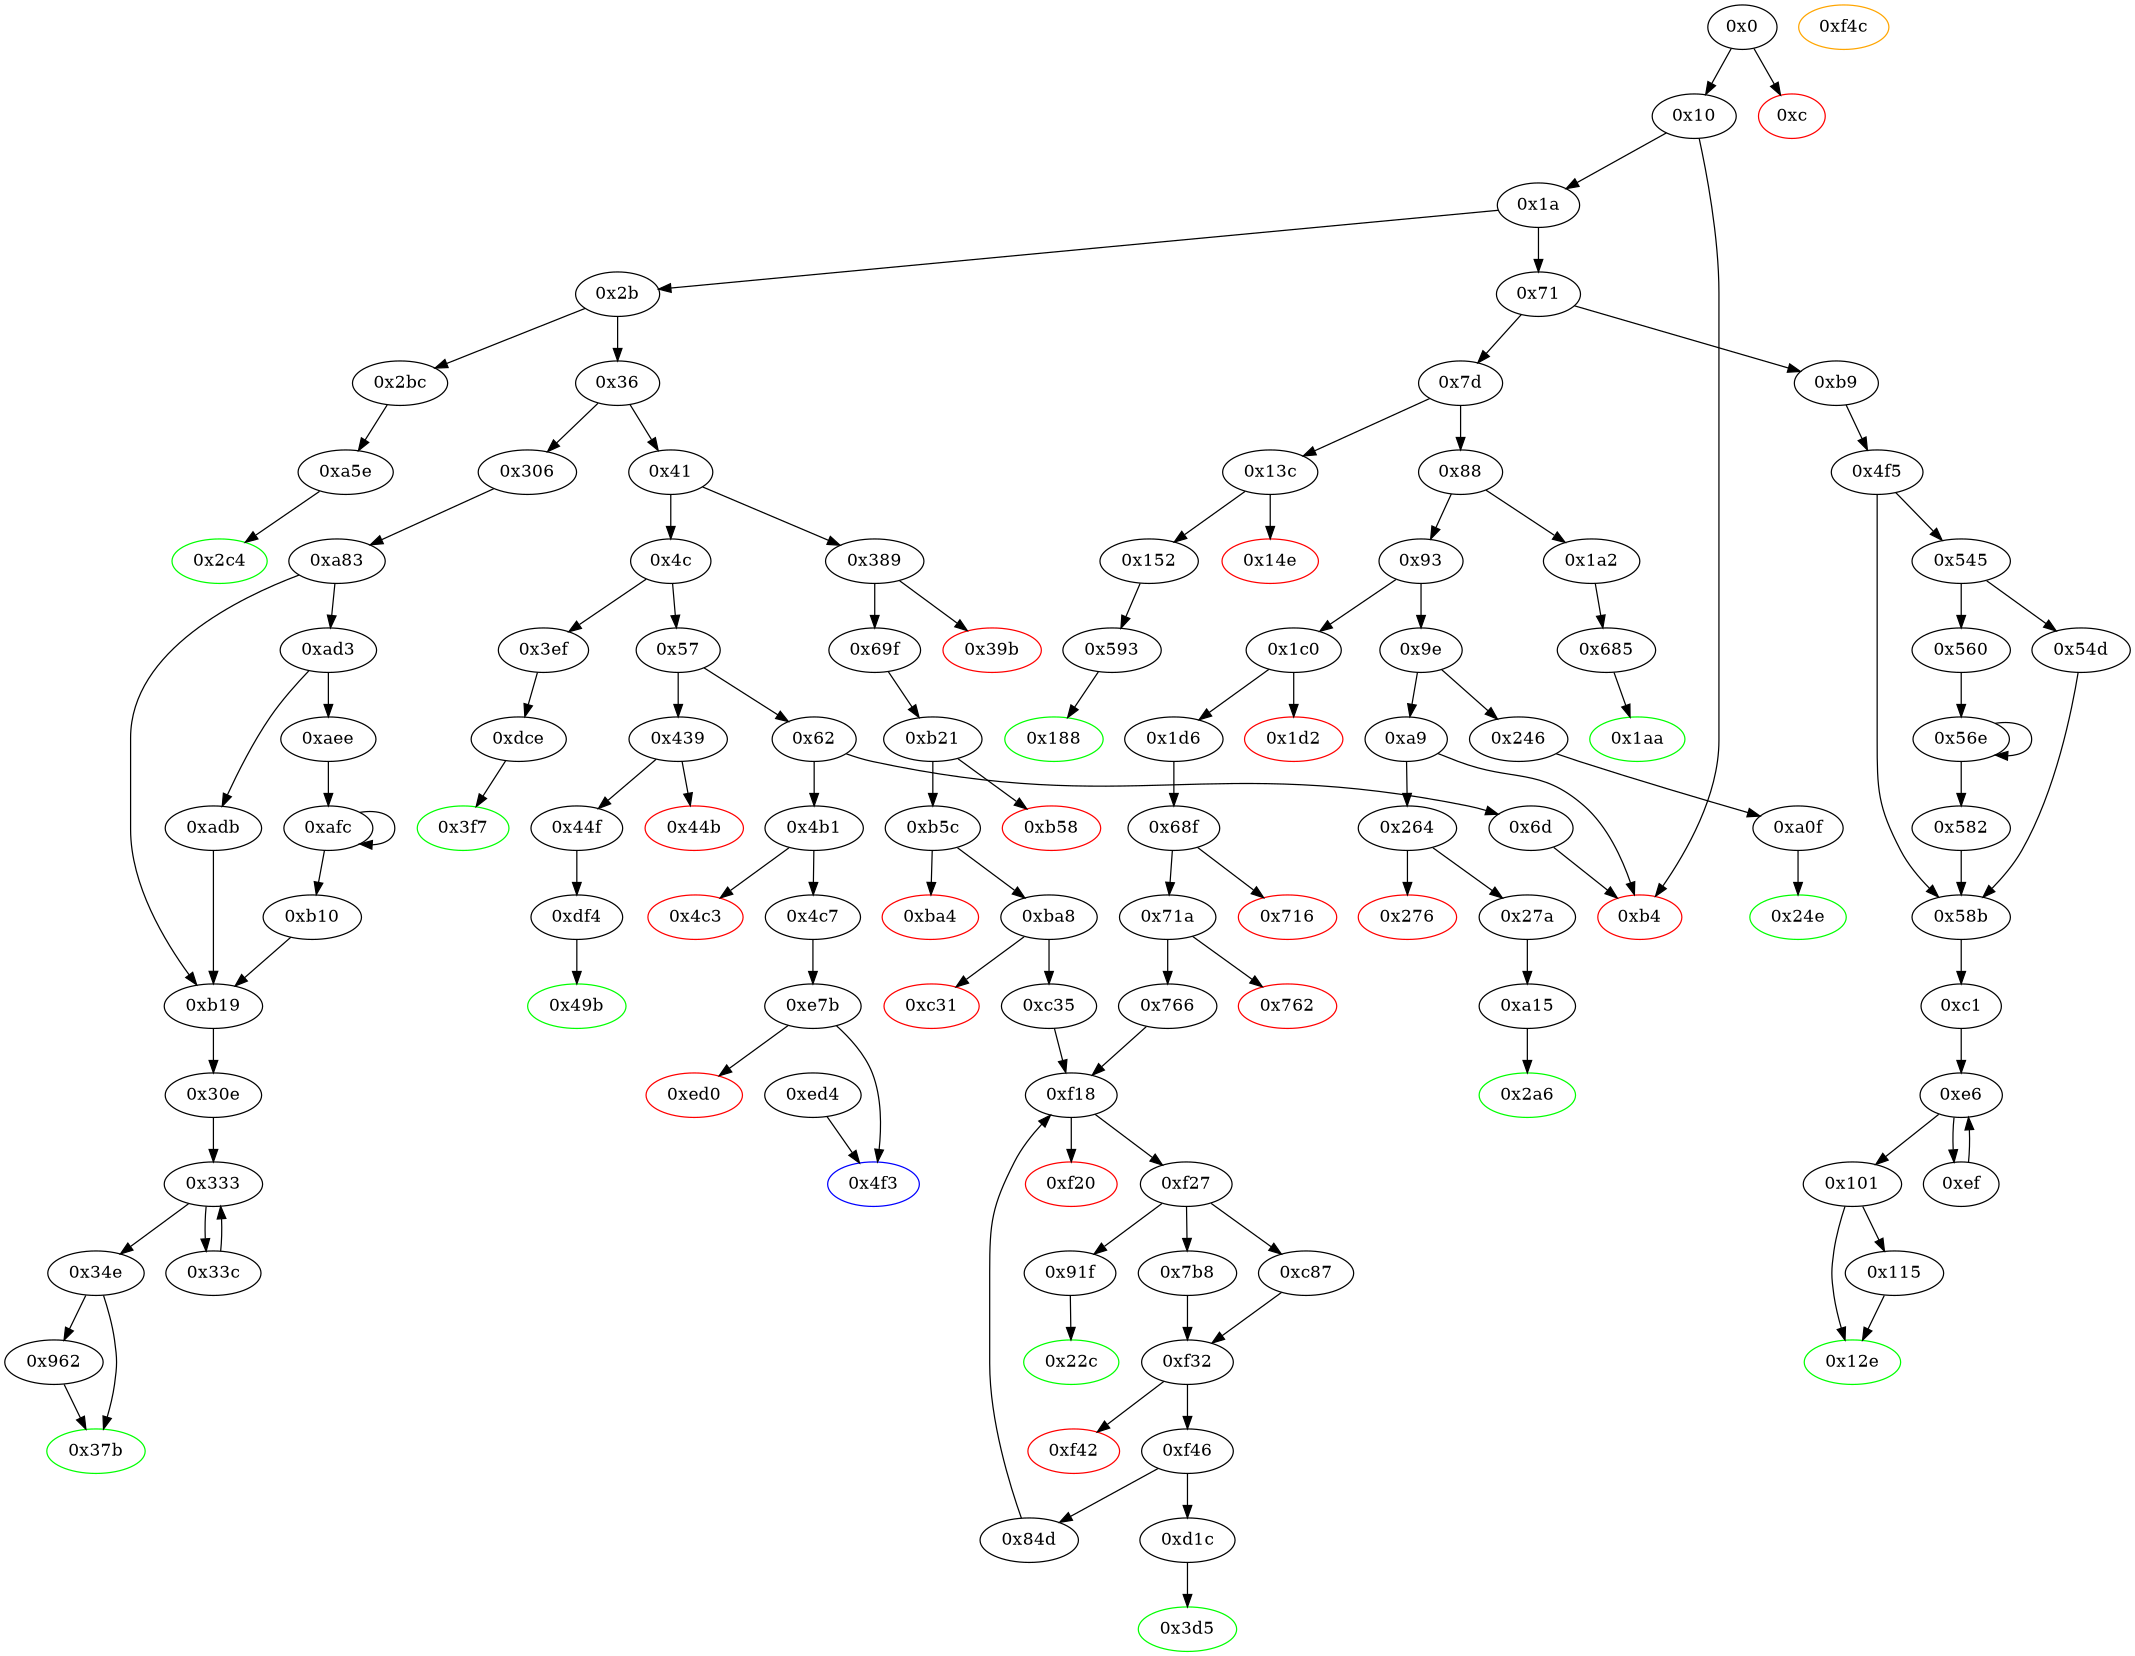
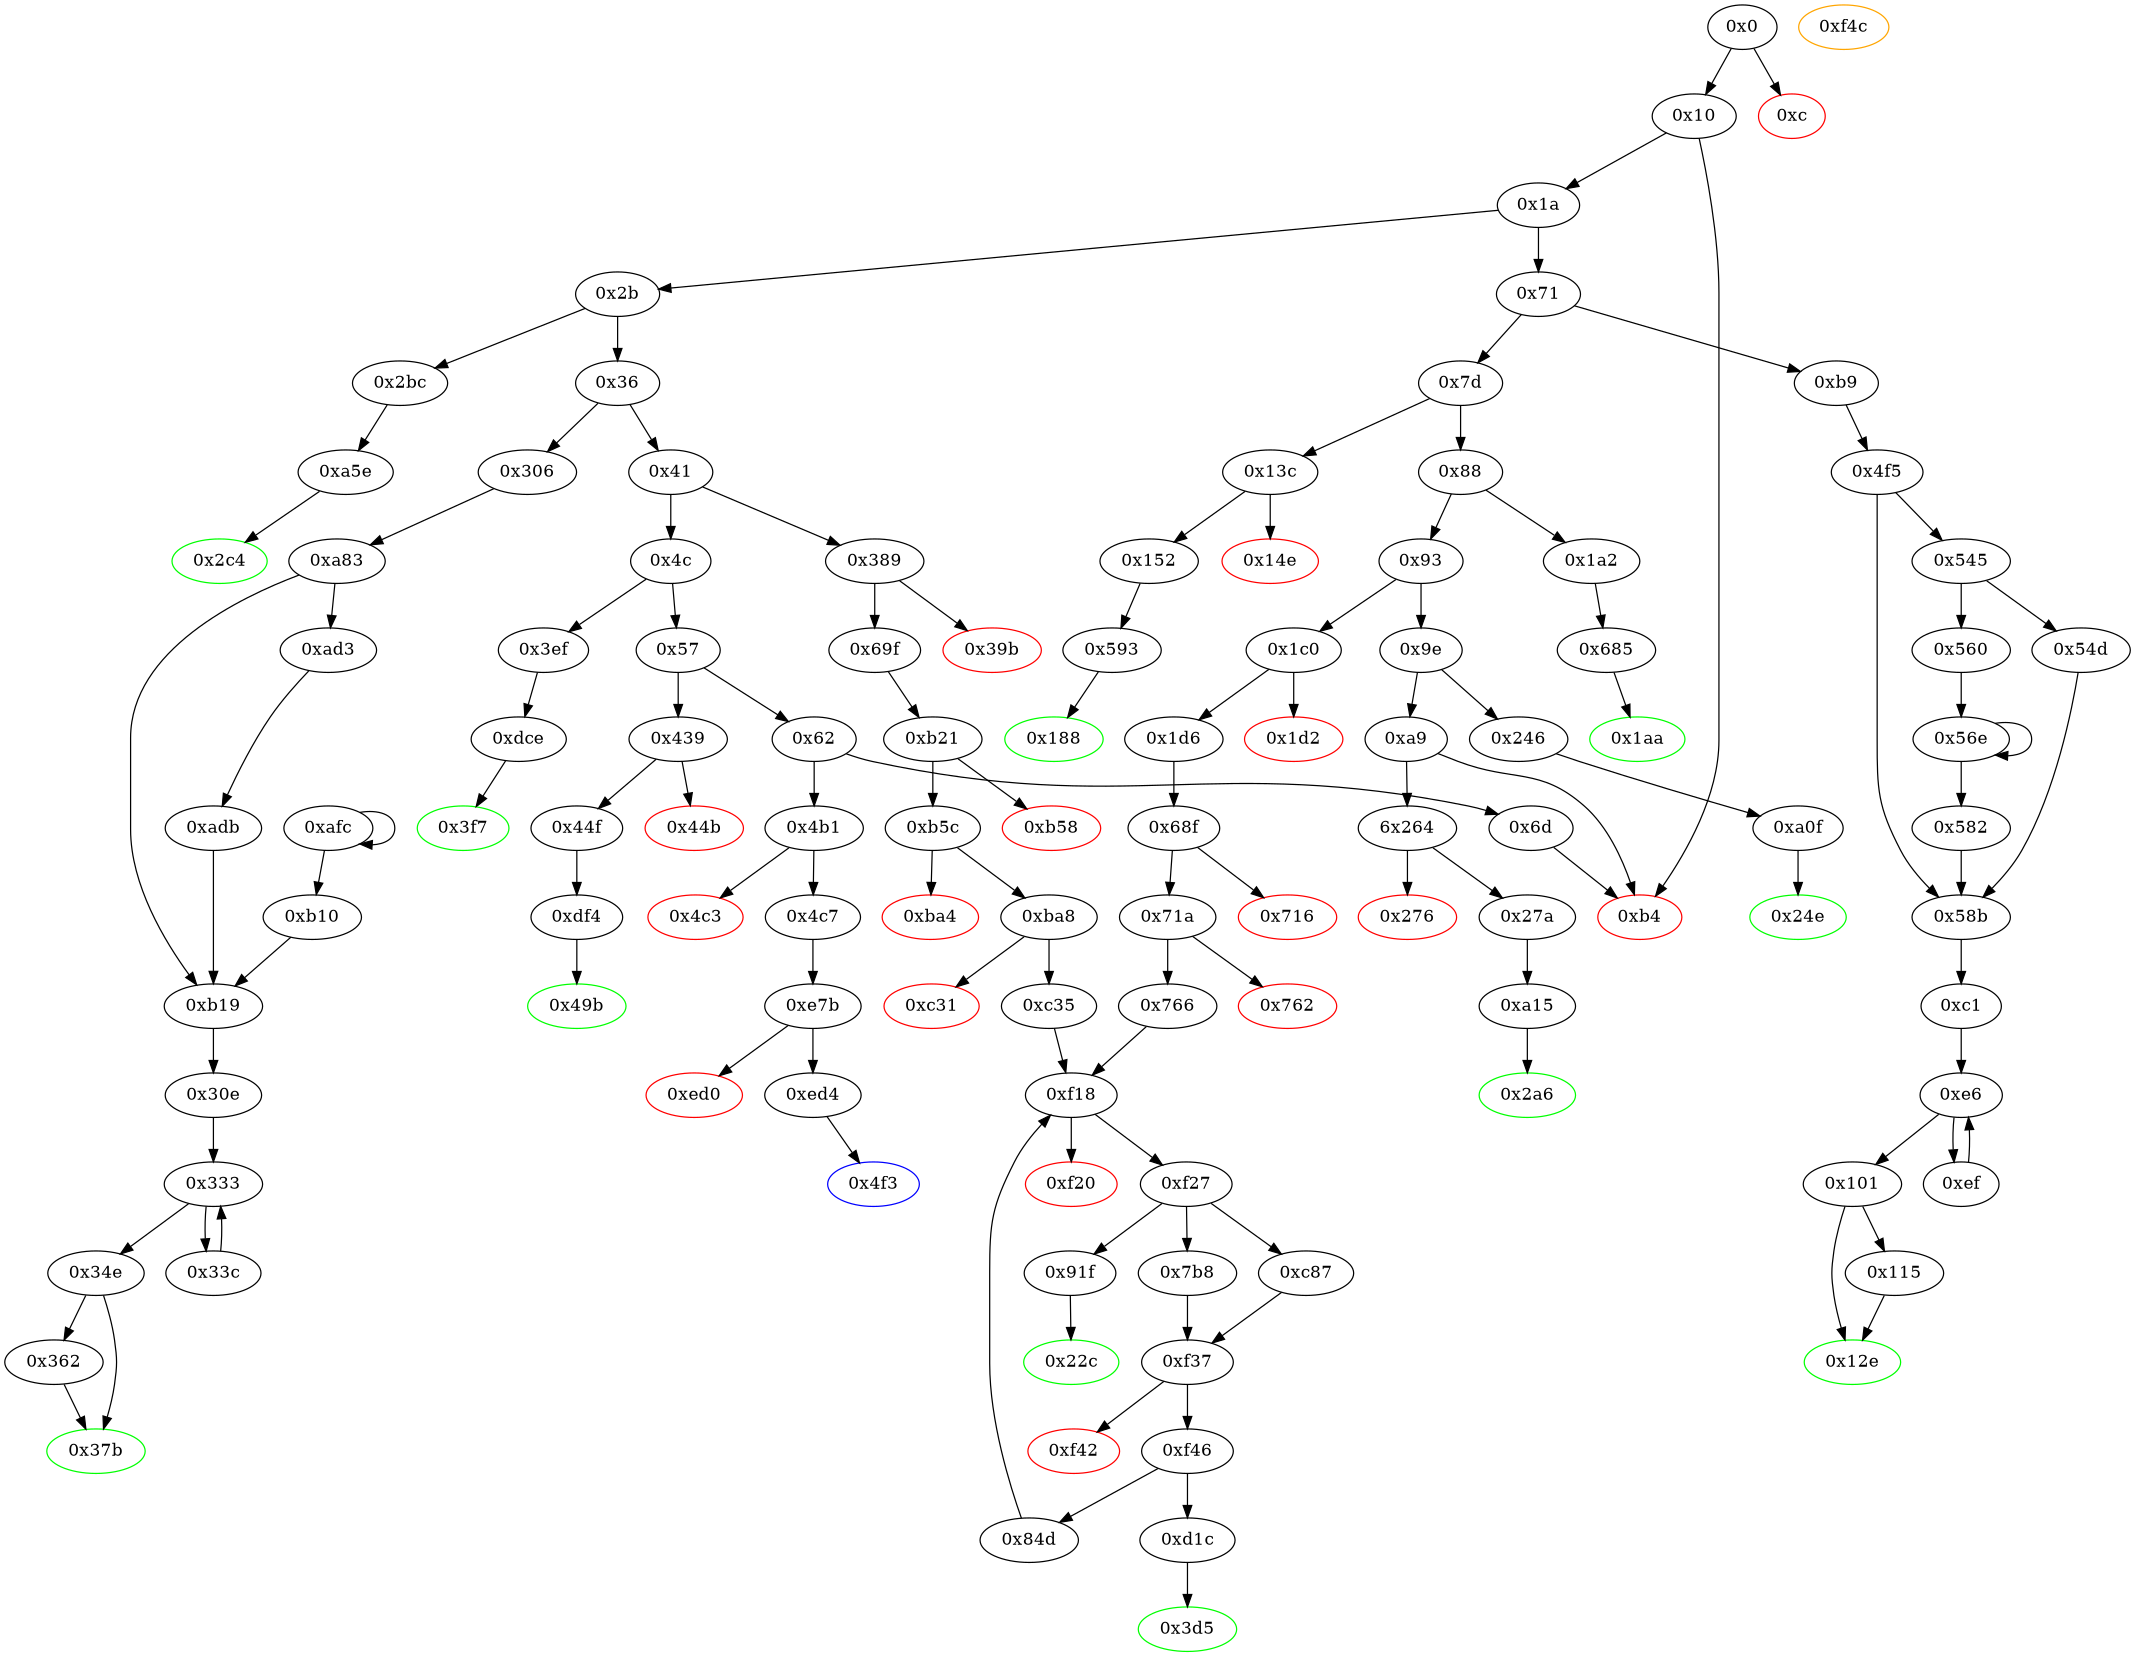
(328, 739) -> none
(1407, 828) -> (1407, 828)
(875, 1082) -> (813, 1045)
(54, 1362) -> (54, 1362)
(1187, 1362) -> (1187, 1362)
